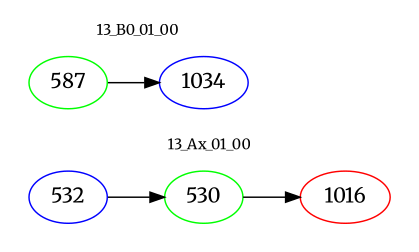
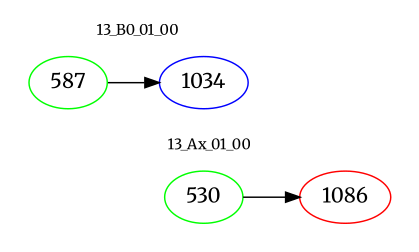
(68, 197) -> none
(345, 197) -> (345, 197)
